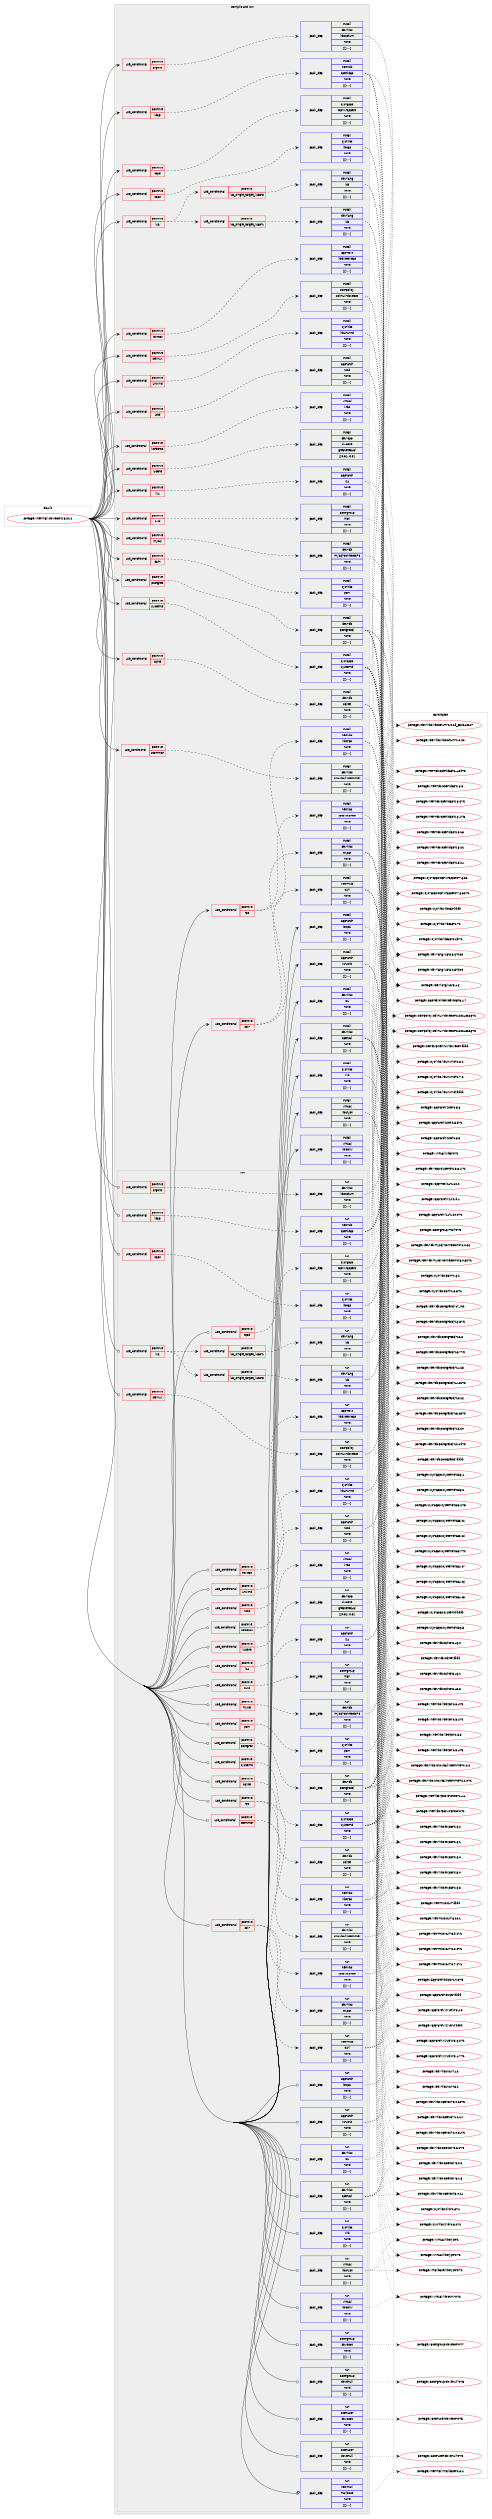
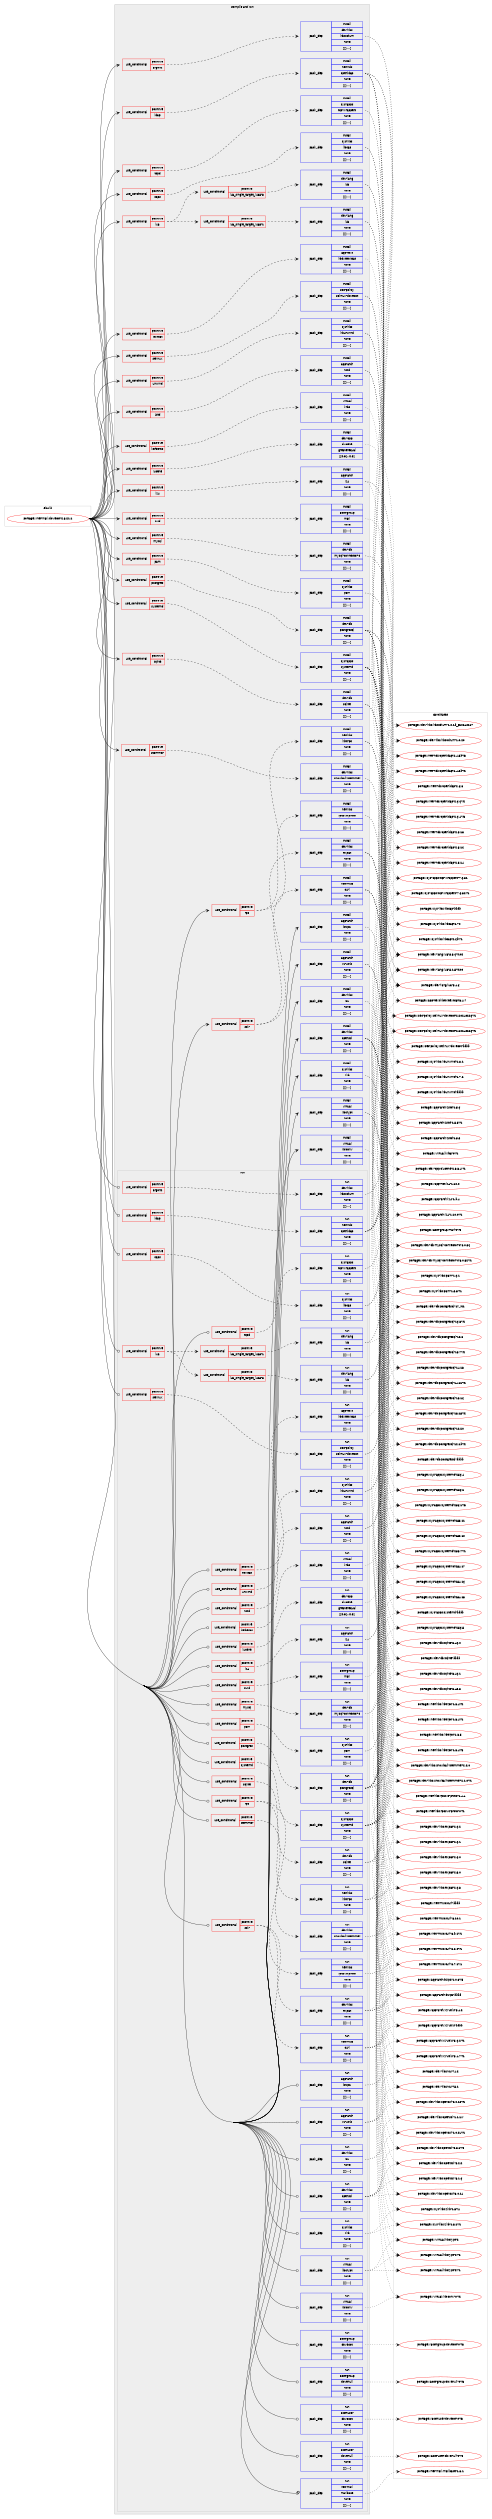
none -> (441, 756)
(441, 1047) -> (441, 1047)
(441, 2271) -> (441, 2271)
(441, 2345) -> (441, 2345)
